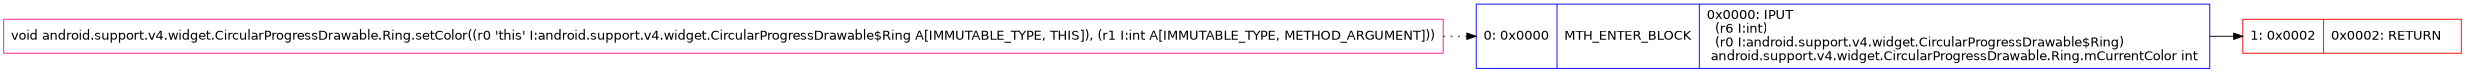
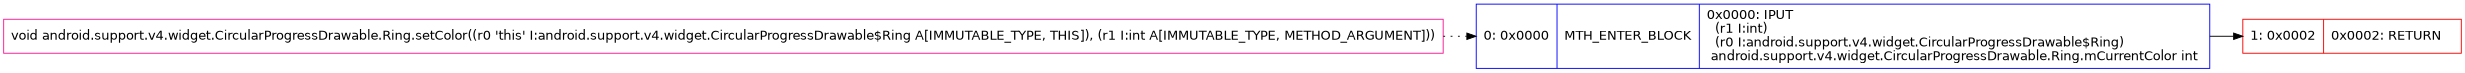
(1737, 29) -> (1737, 29)
